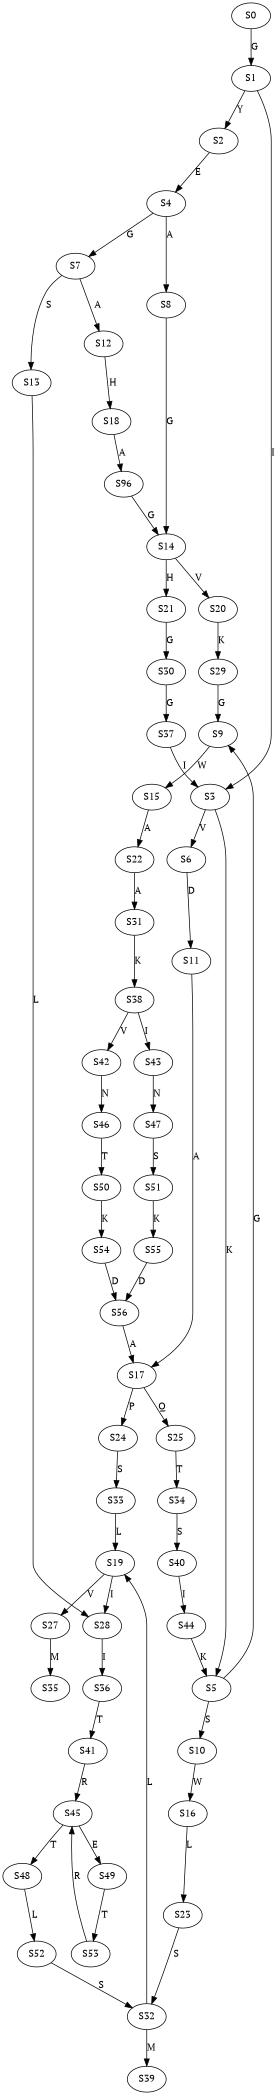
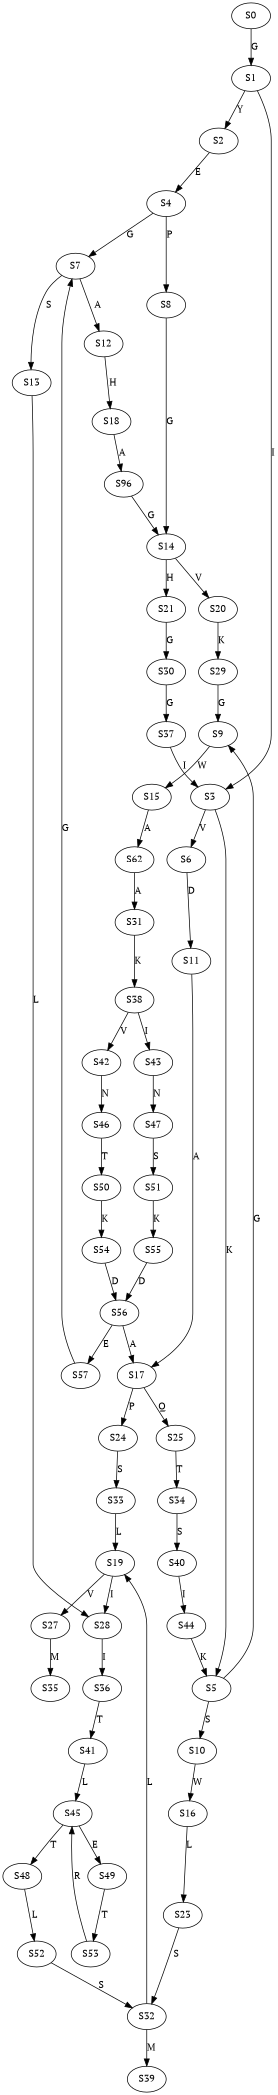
(170, 235) -> (170, 235)
(135, 860) -> (135, 860)
none -> (81, 1376)
(85, 1782) -> (85, 1782)
